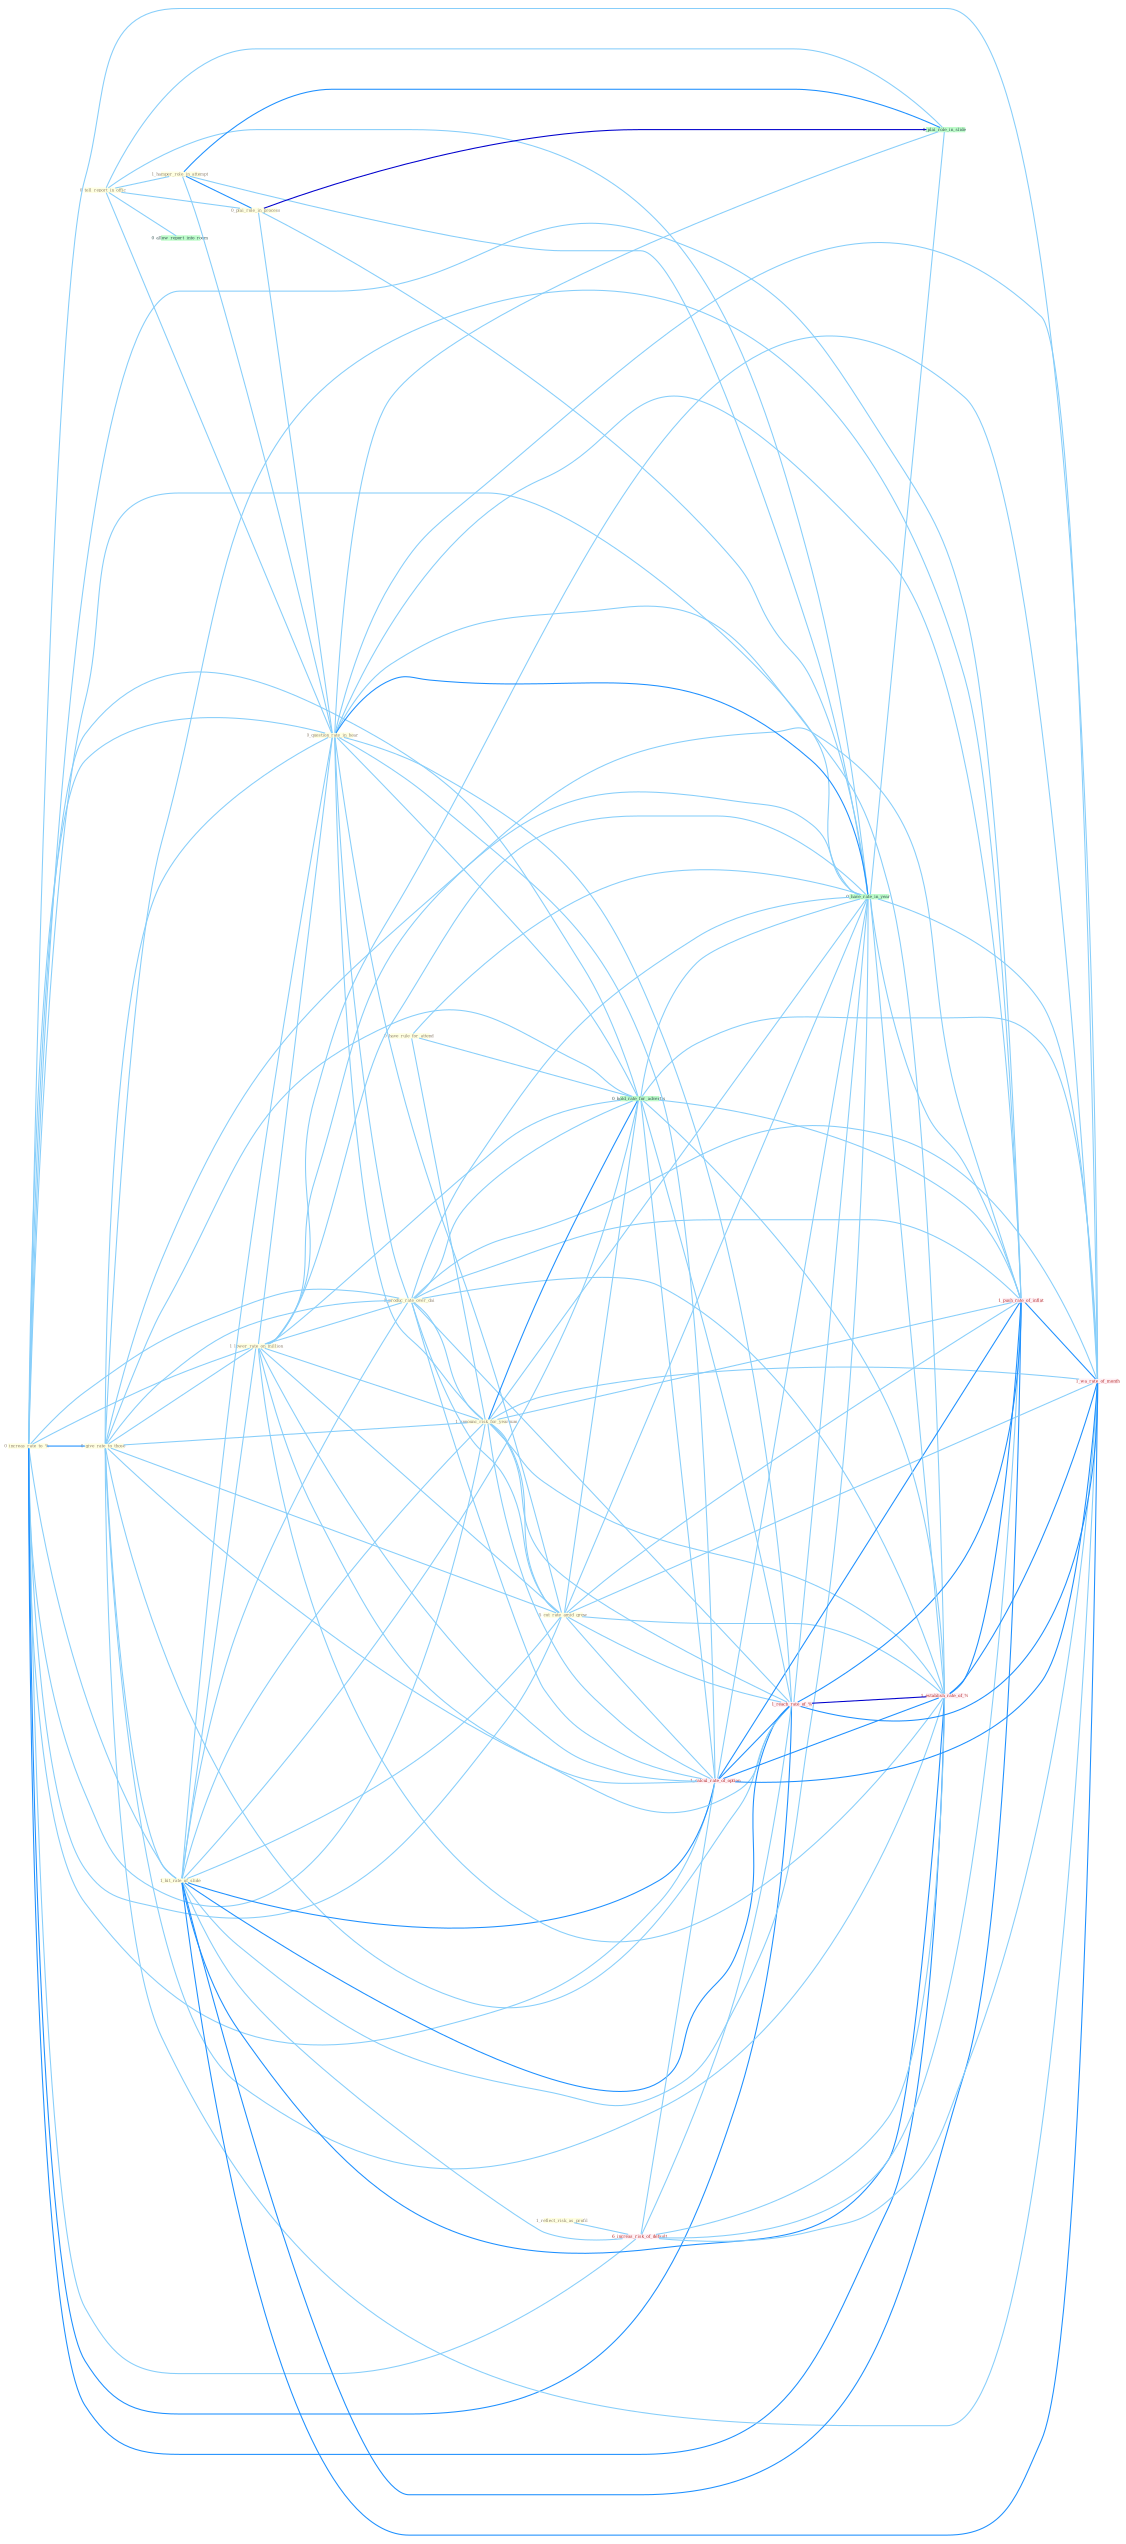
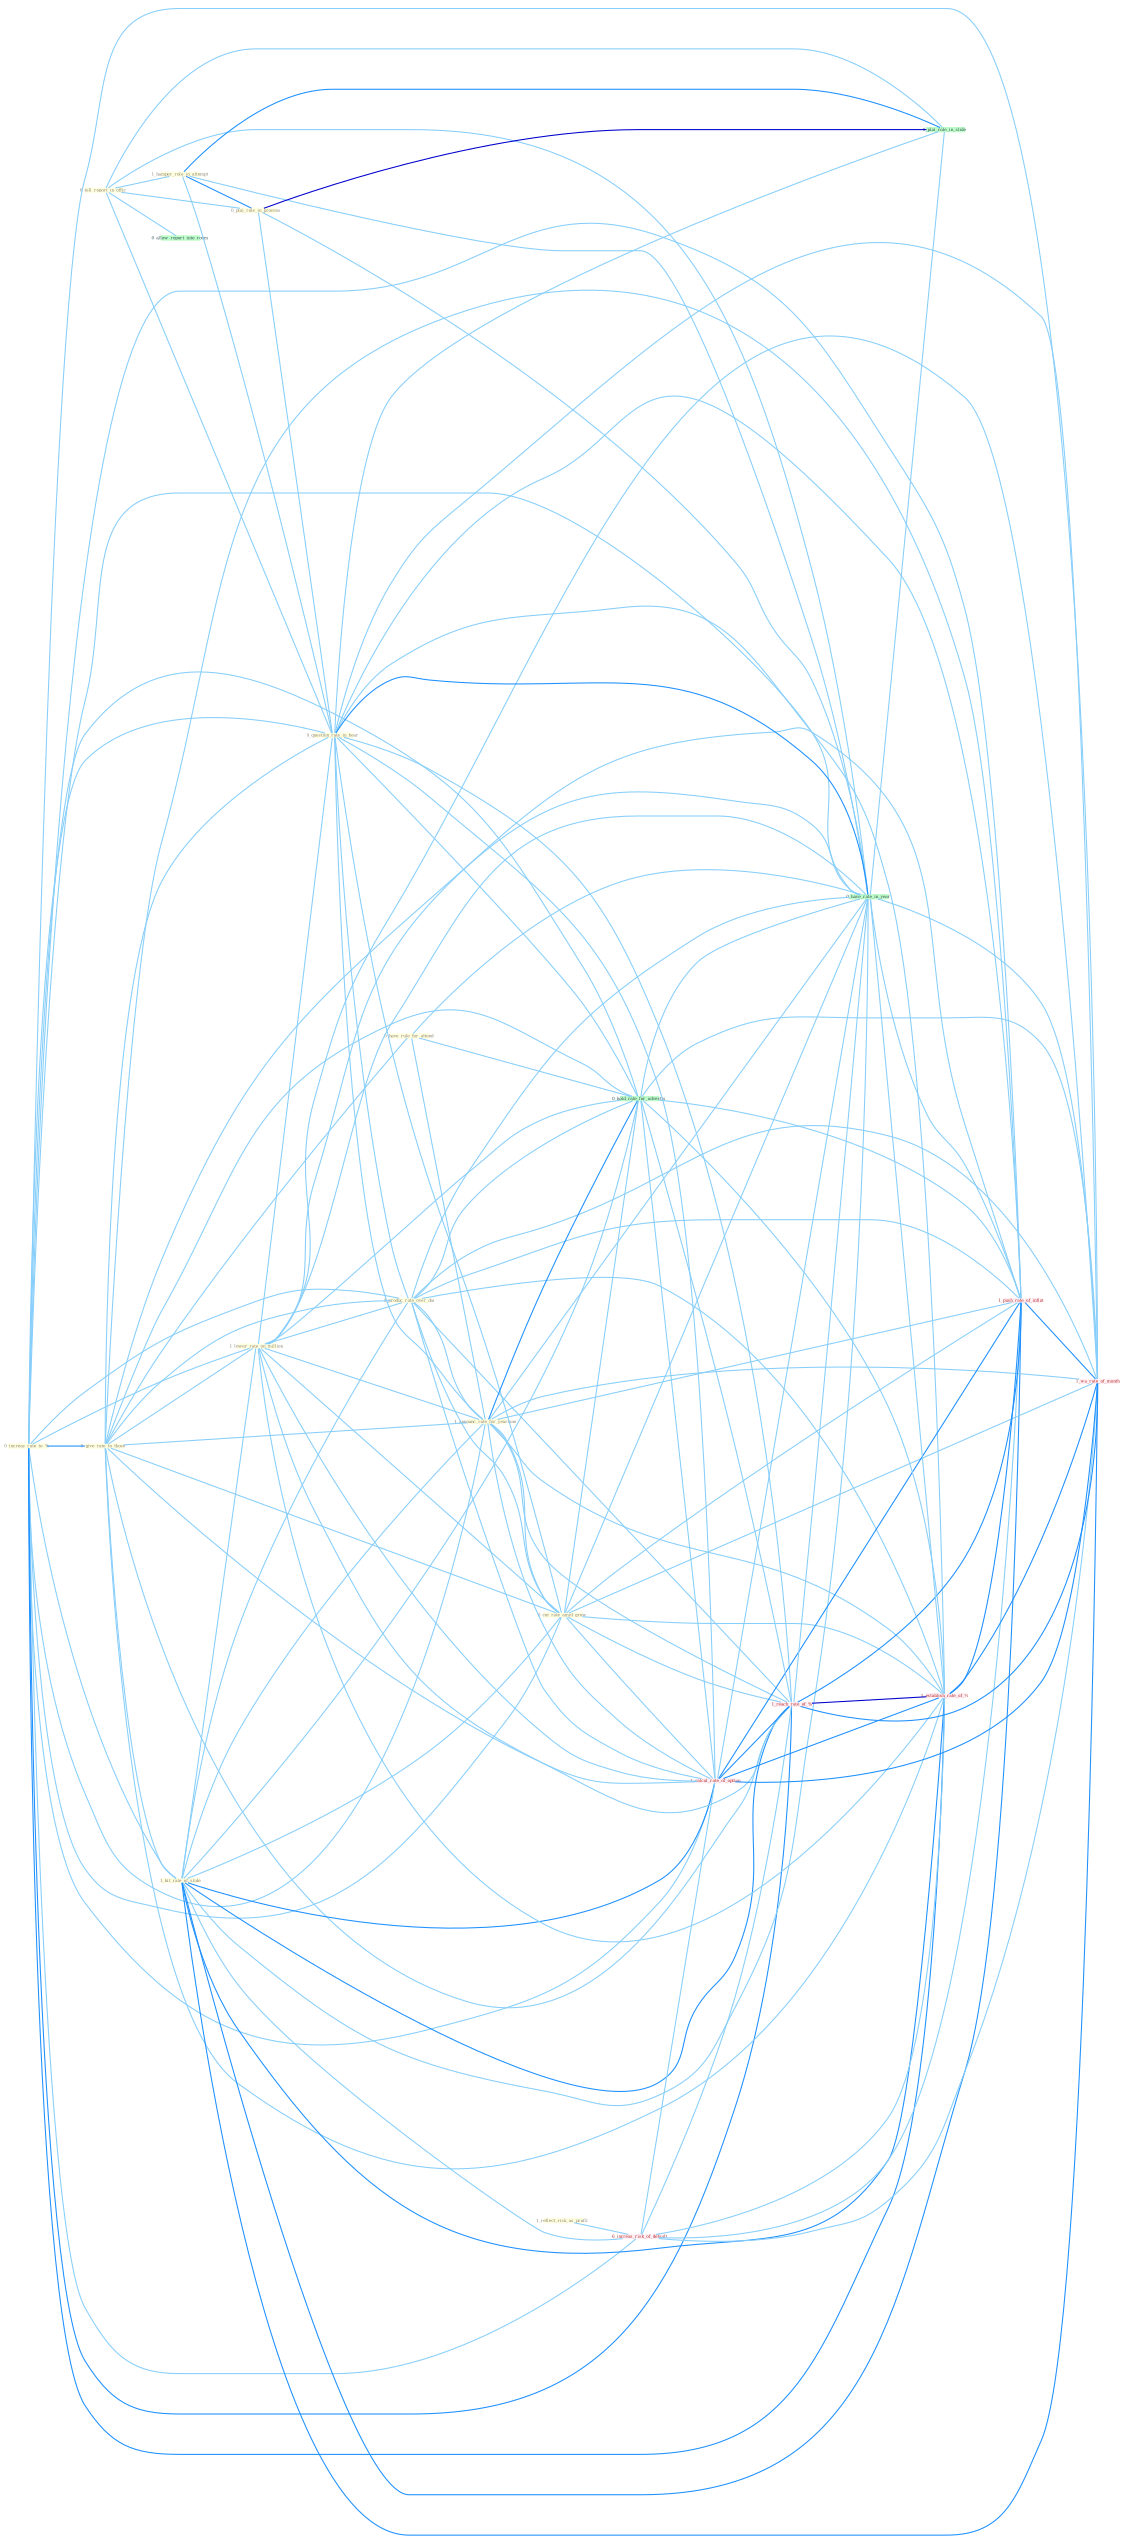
(246, 1277) -> none
(487, 1422) -> (487, 1422)
(563, 1615) -> (563, 1615)
(710, 2419) -> (247, 1234)
